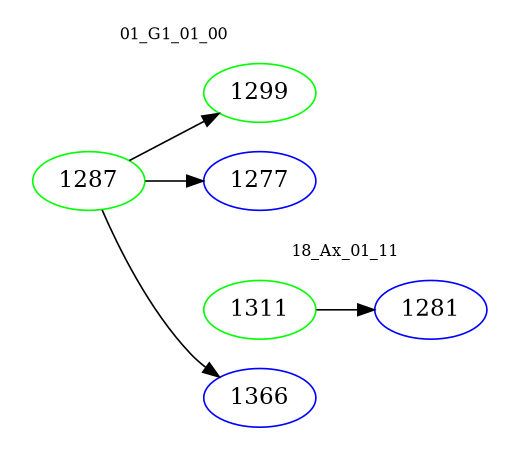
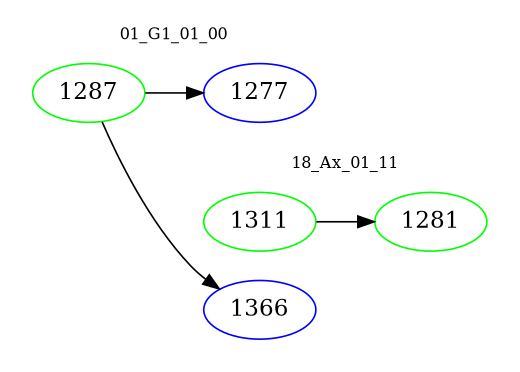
(260, 93) -> none
(431, 310) -> (431, 222)
